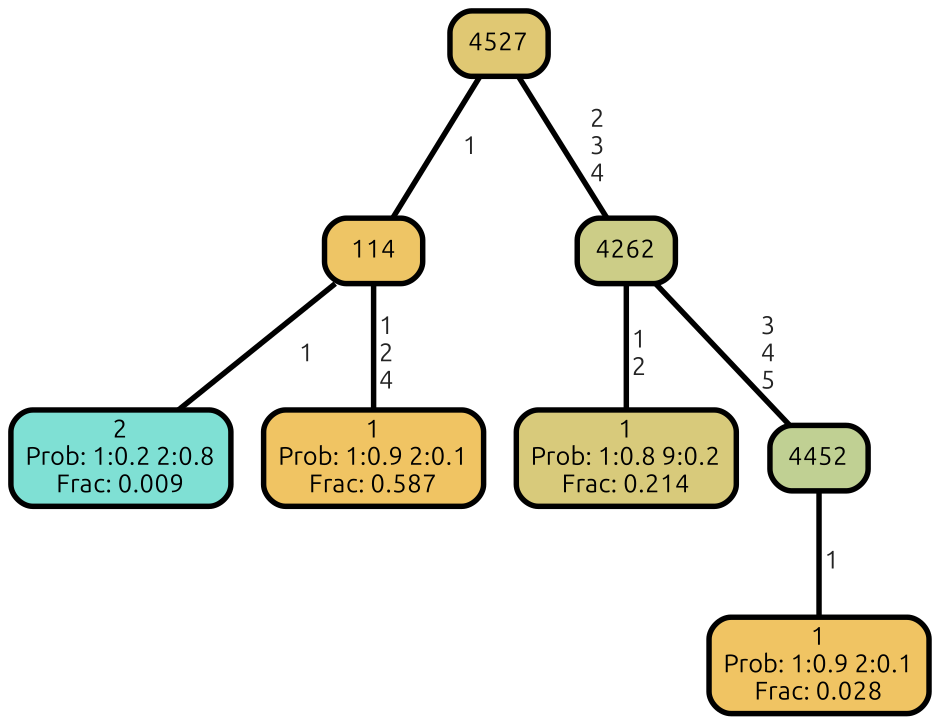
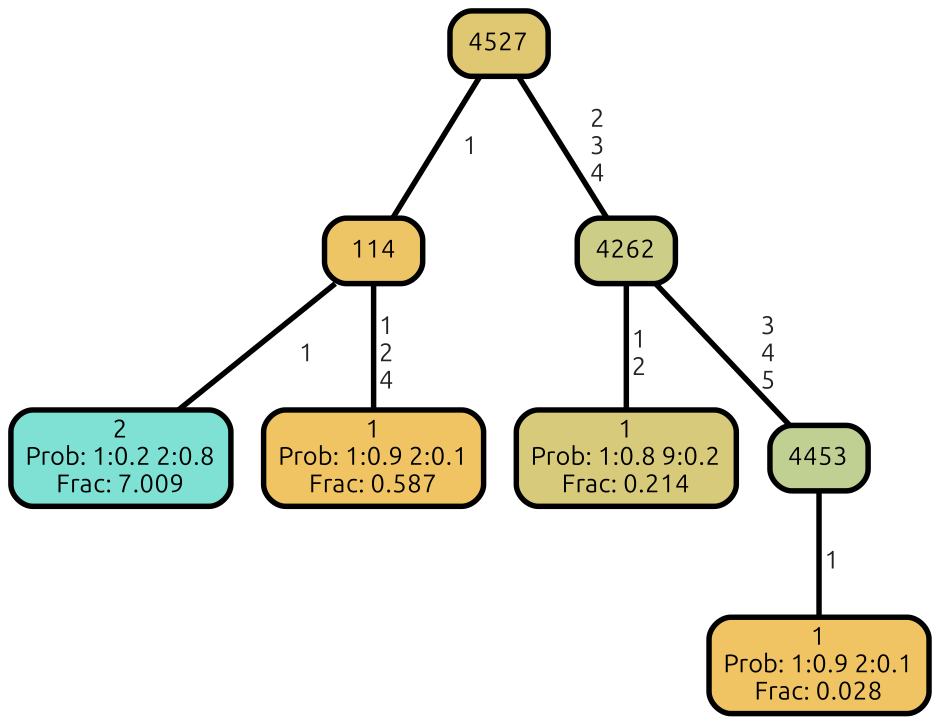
(121, 458) -> (121, 458)
(819, 458) -> (819, 458)
